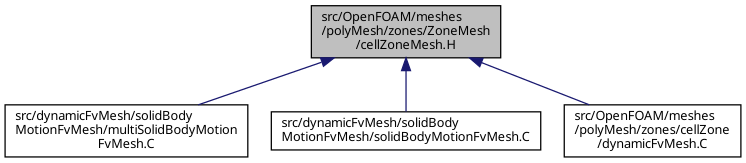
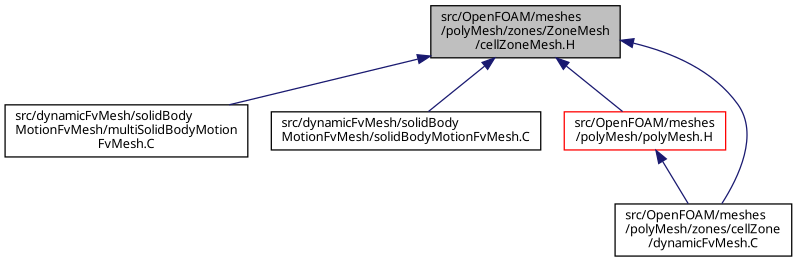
none -> (645, 131)
